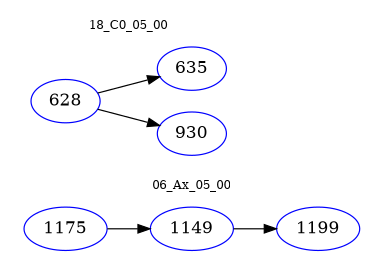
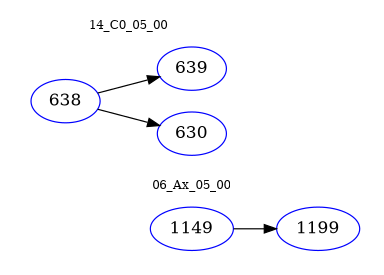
(129, 26) -> (129, 26)
(192, 69) -> (192, 69)
(66, 101) -> (66, 101)
(192, 134) -> (192, 134)
(66, 229) -> none
